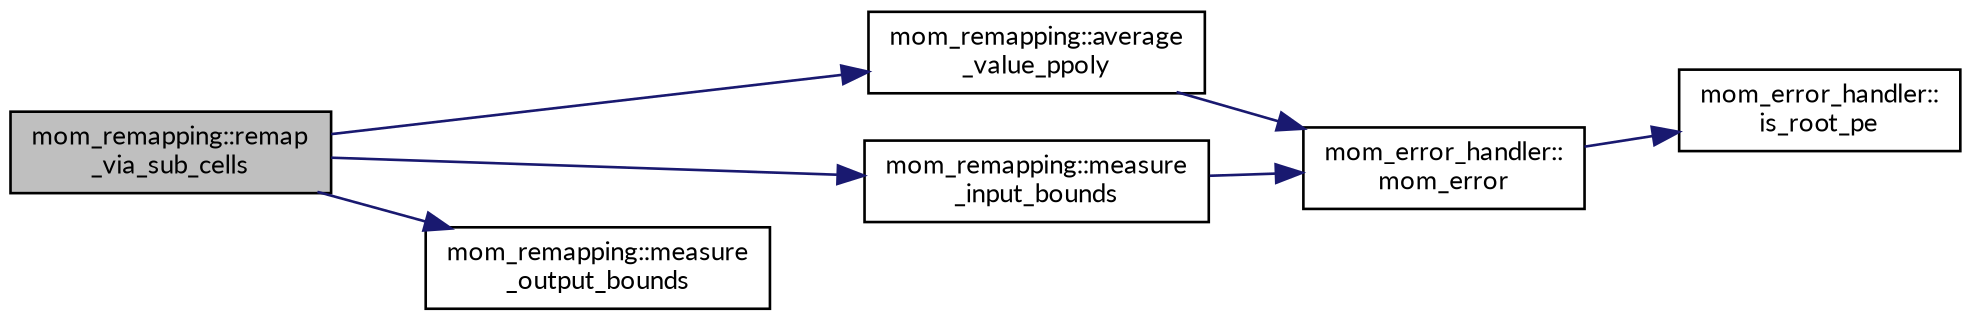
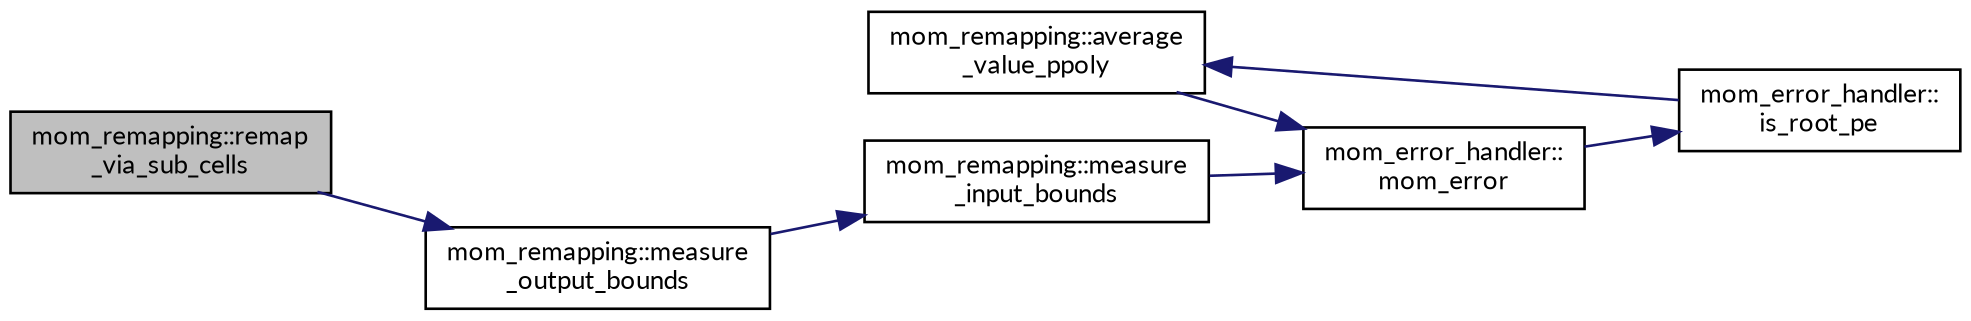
(586, 105) -> (1455, 83)
(584, 166) -> (804, 227)
